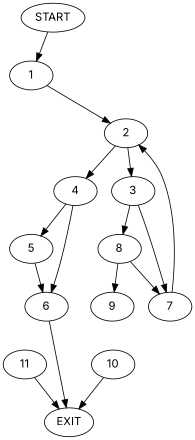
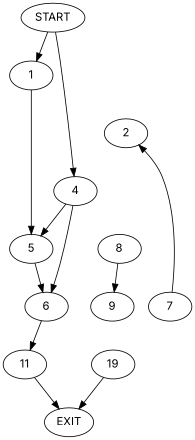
(75, 102) -> (31, 158)
(104, 159) -> (65, 100)
(133, 191) -> none
(142, 275) -> none
(57, 360) -> (37, 332)
(113, 364) -> (113, 364)
